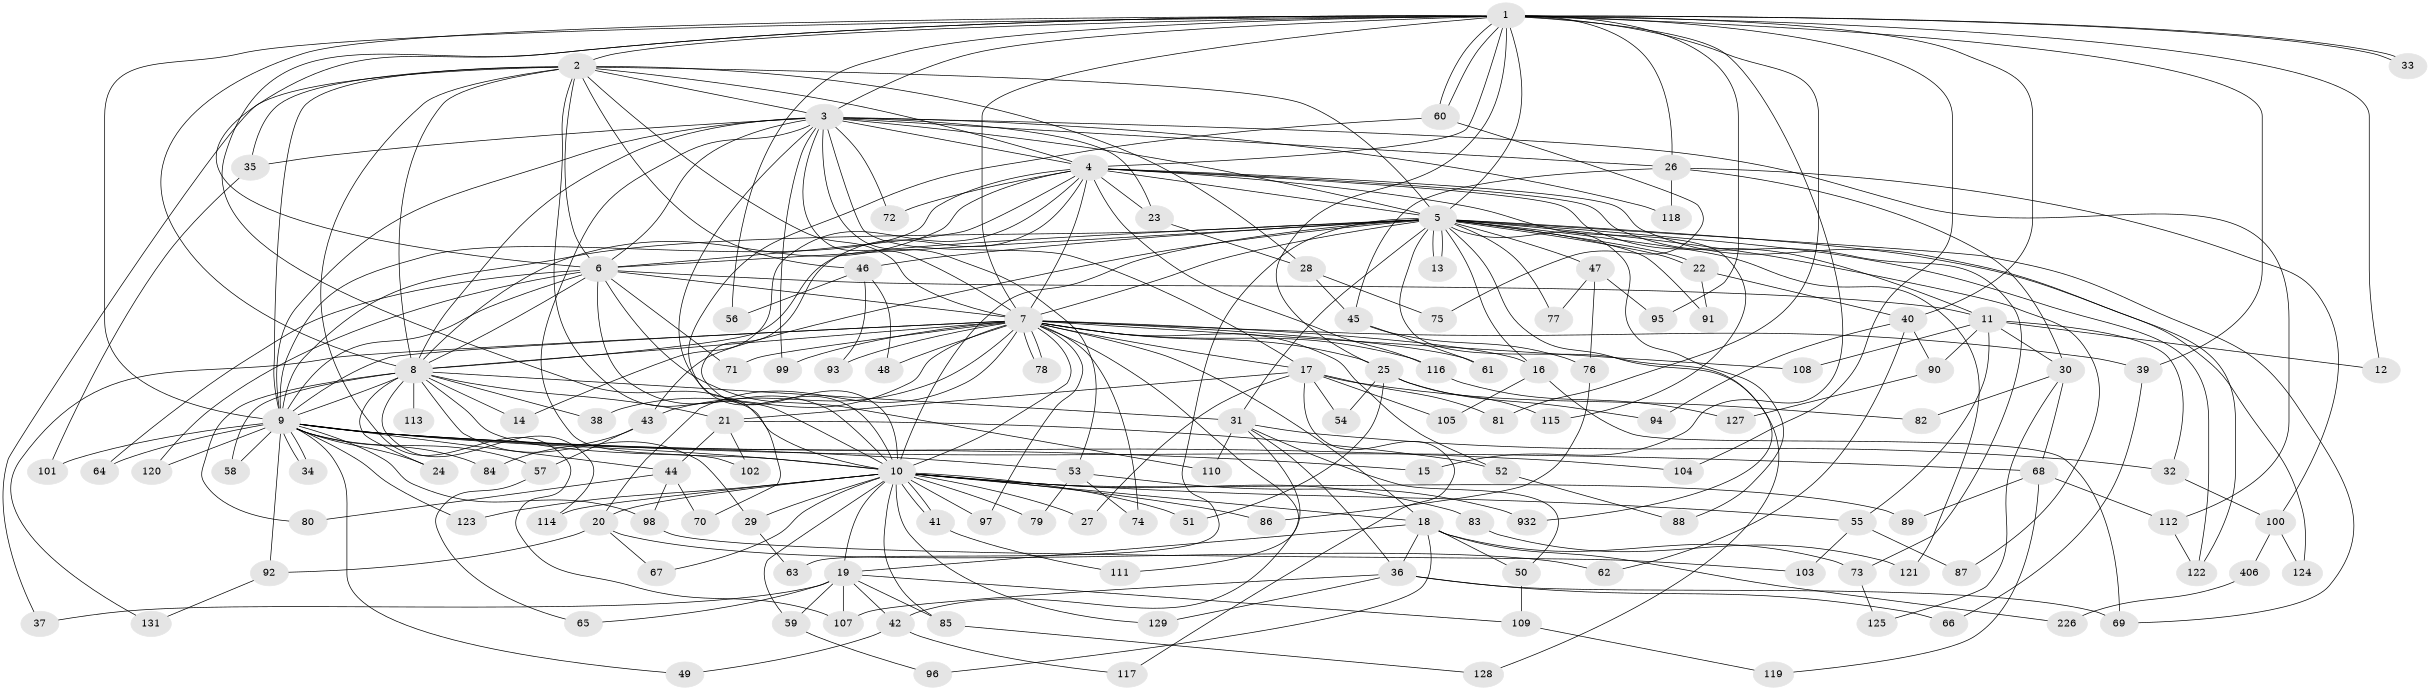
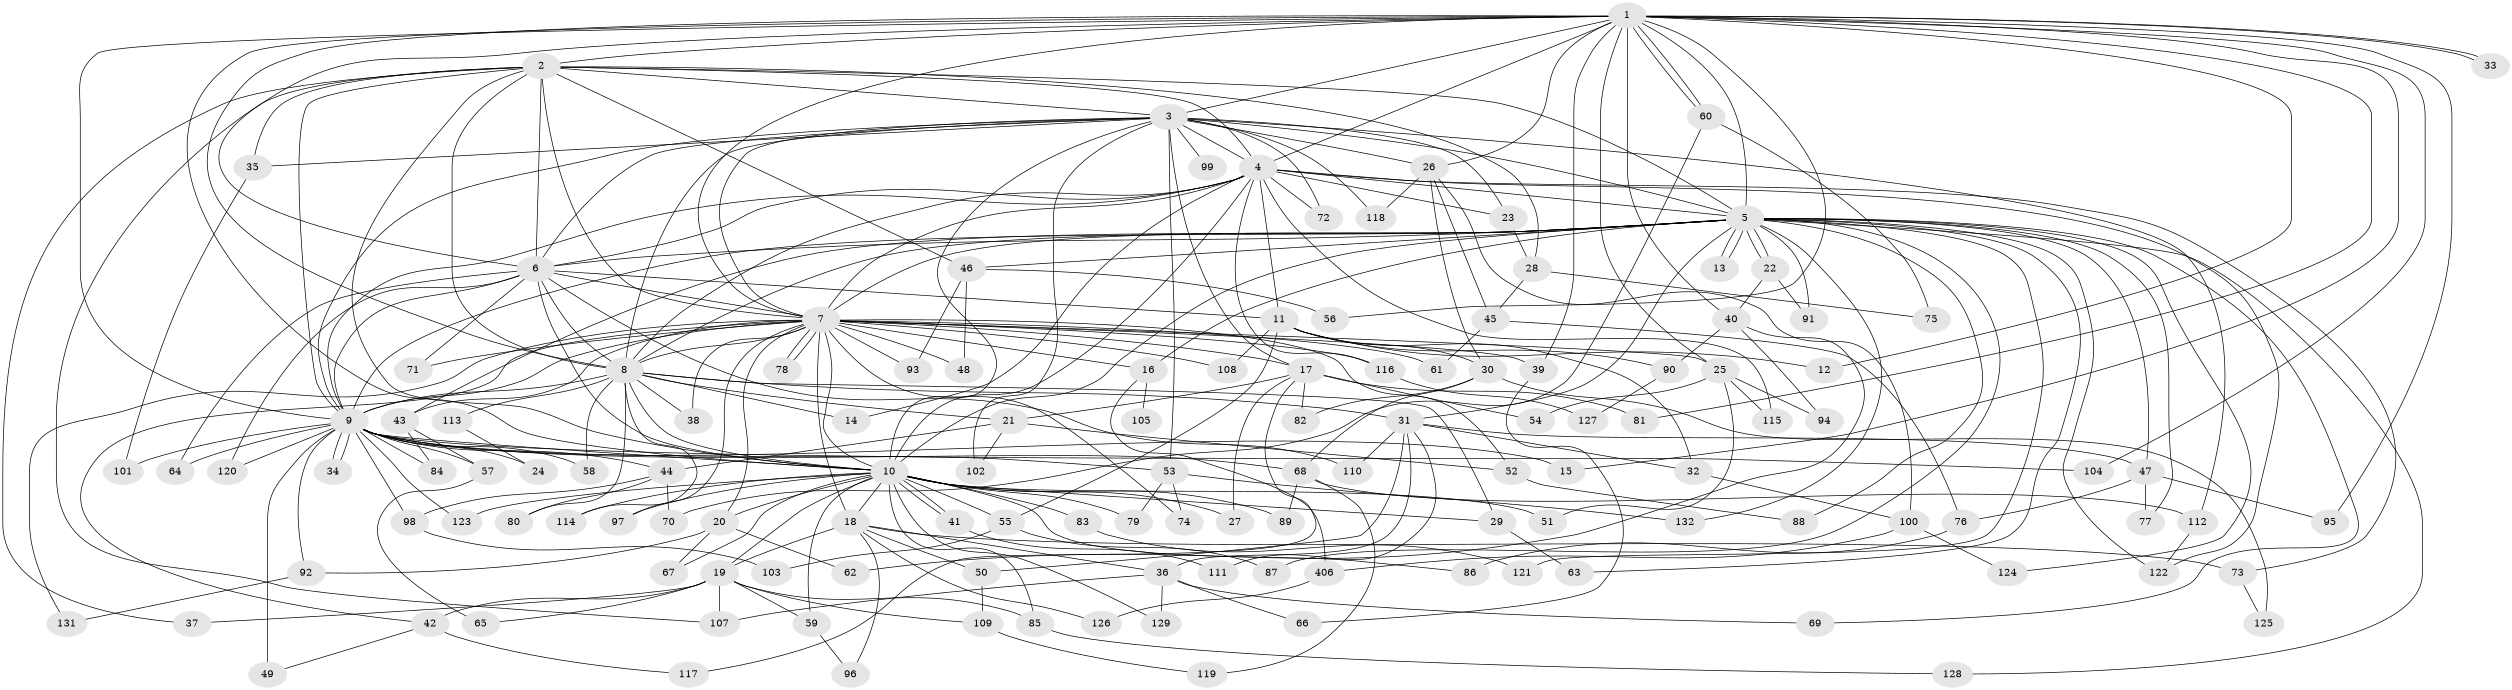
(900, 336) -> none
(1387, 399) -> none
(360, 424) -> (483, 439)
none -> (1743, 438)
(1883, 442) -> (1218, 467)
(1527, 522) -> (1685, 522)
(2067, 624) -> (1101, 624)
